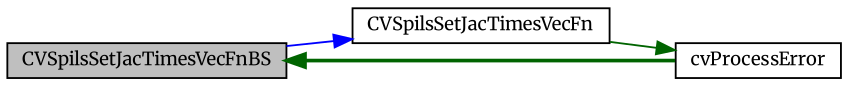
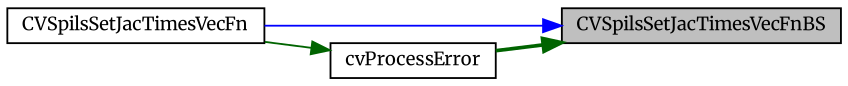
(310, 44) -> (404, 26)
